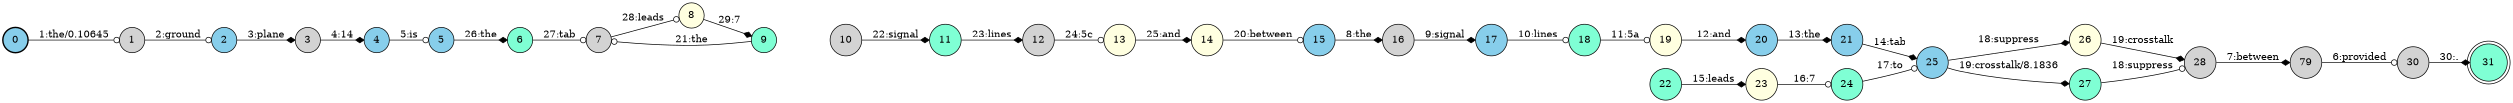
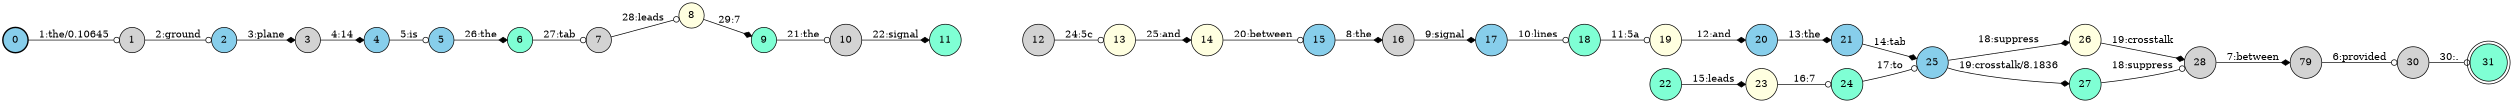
(988, 40) -> none
(684, 45) -> (800, 40)
(2447, 63) -> (2447, 63)
